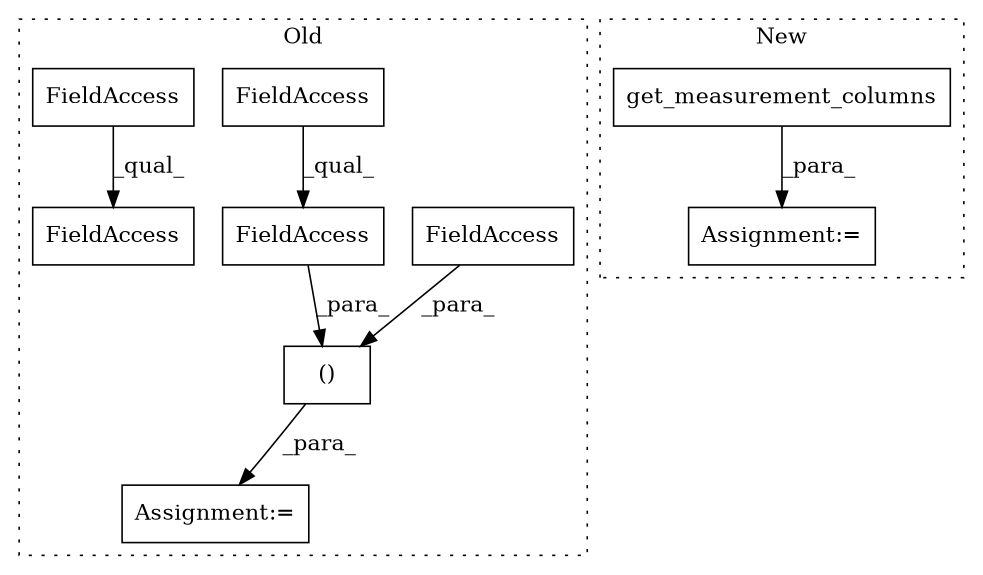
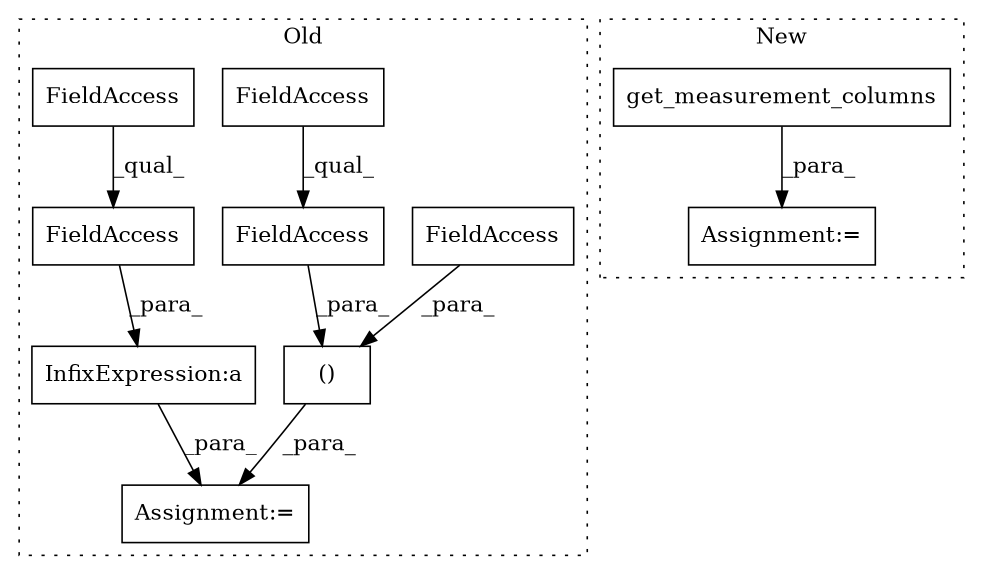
none -> (144, 375)
